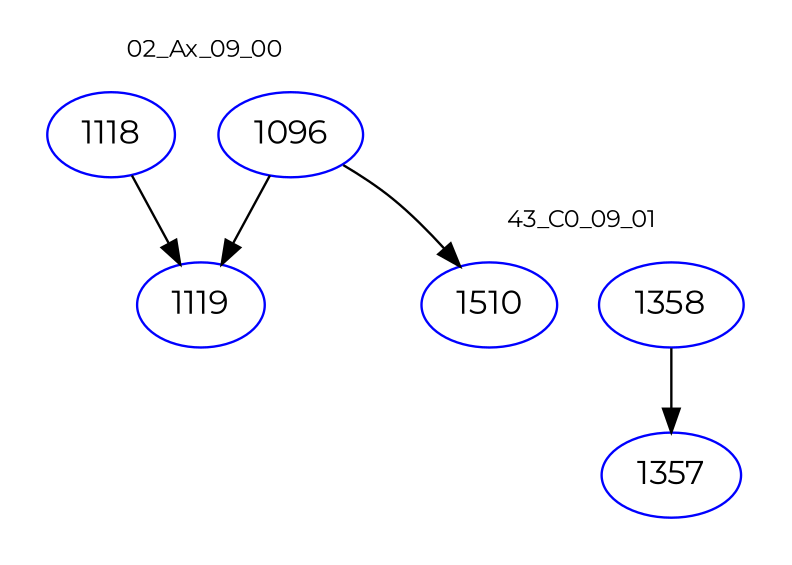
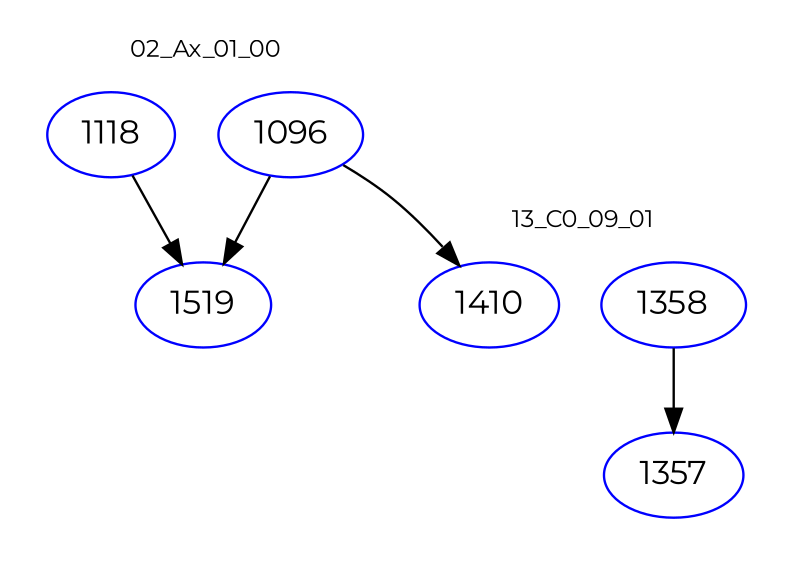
(206, 51) -> (206, 51)
(583, 221) -> (584, 221)
(201, 305) -> (203, 305)
(489, 305) -> (489, 305)
